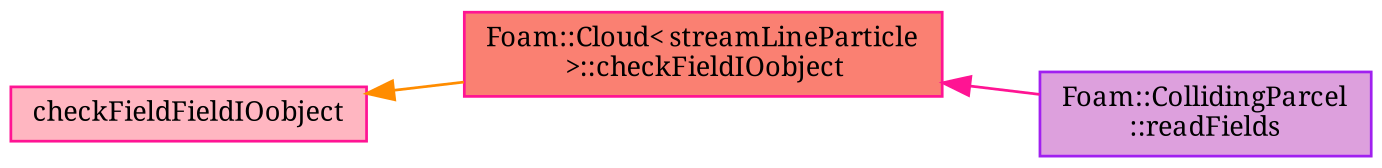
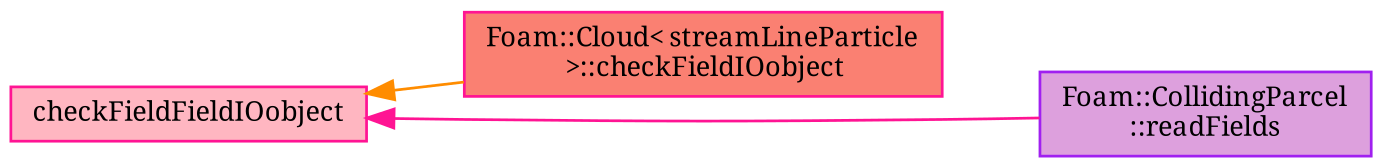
(1005, 90) -> (717, 121)
